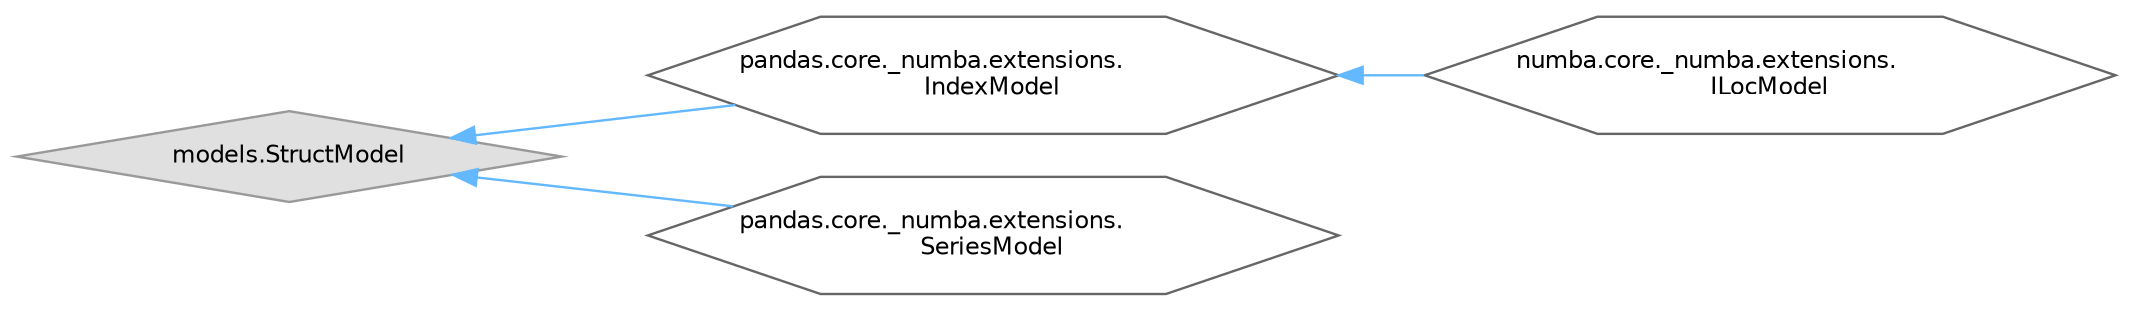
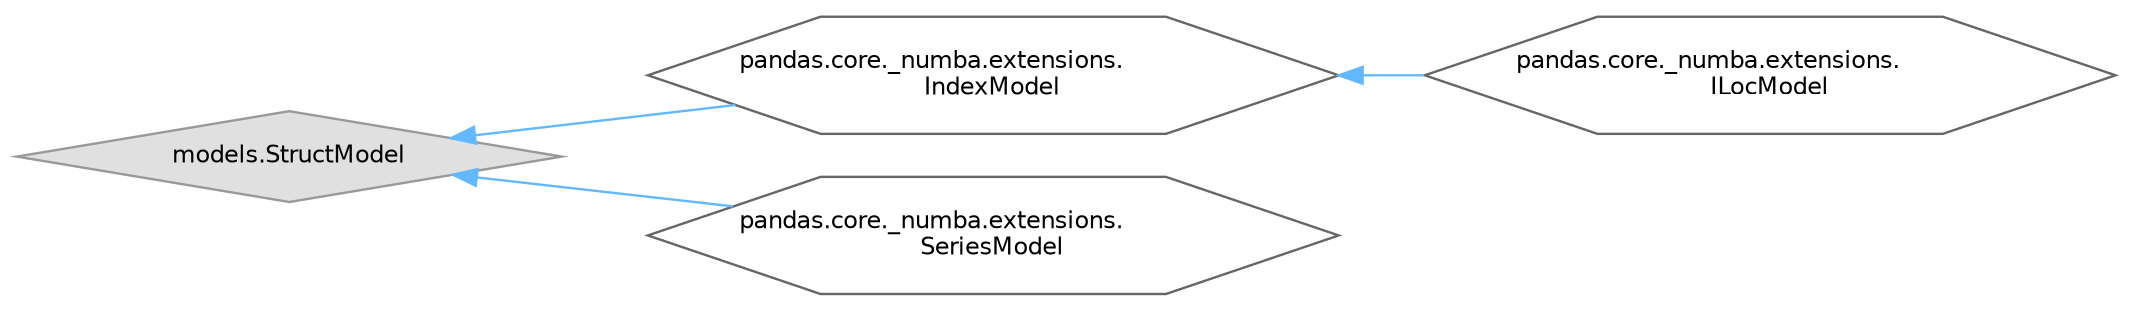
(1770, 75) -> (1770, 75)
